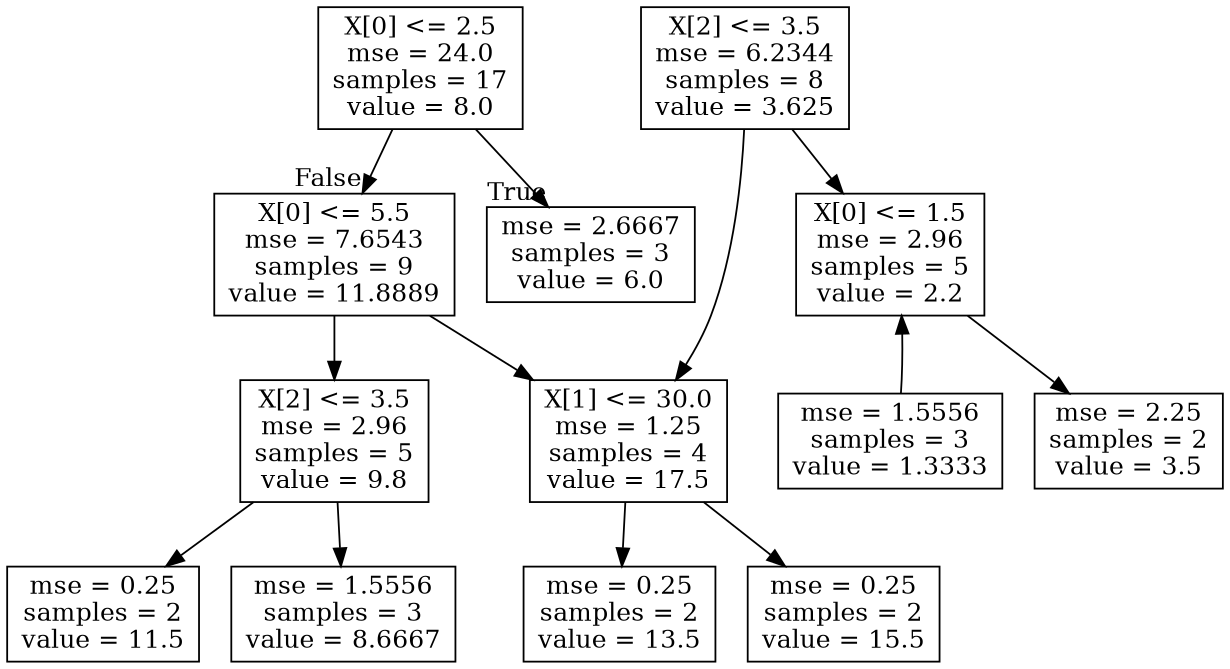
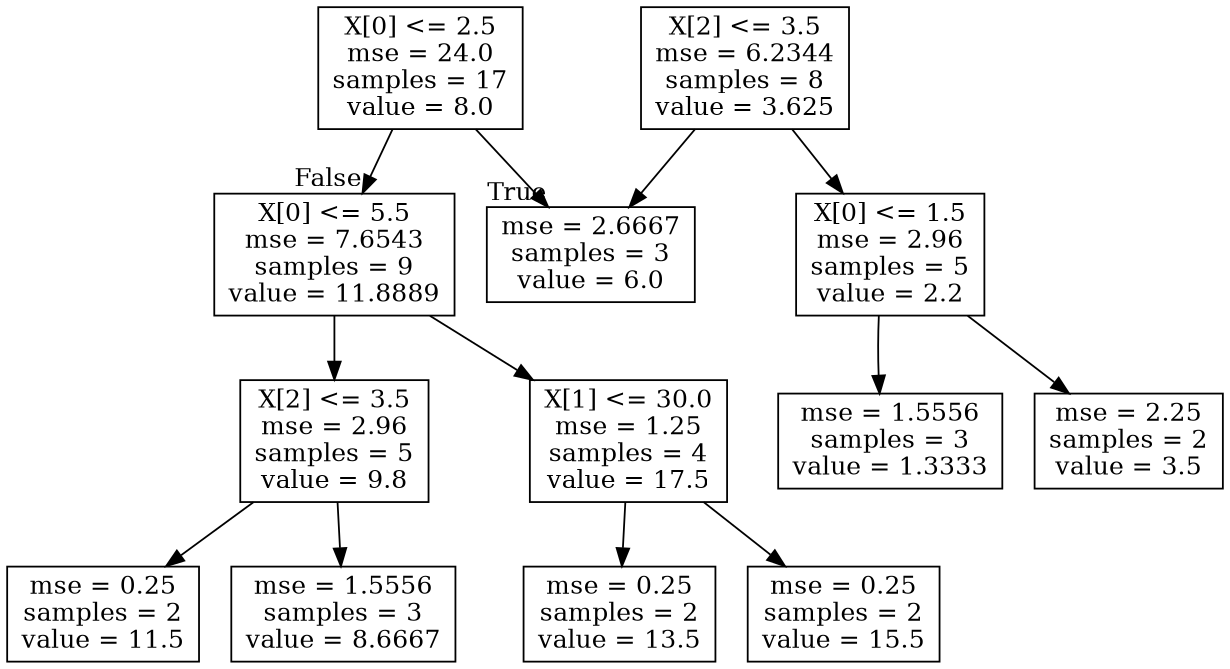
(729, 251) -> (668, 161)
(902, 364) -> (878, 346)
